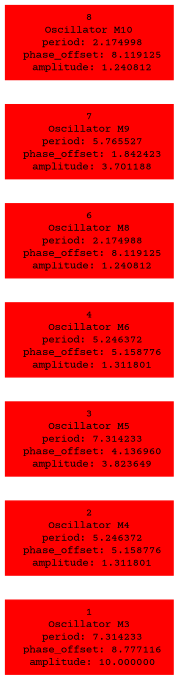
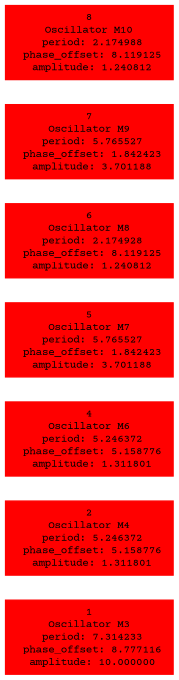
(89, 42) -> (89, 42)
(89, 240) -> (89, 240)
none -> (89, 340)
(89, 439) -> none
